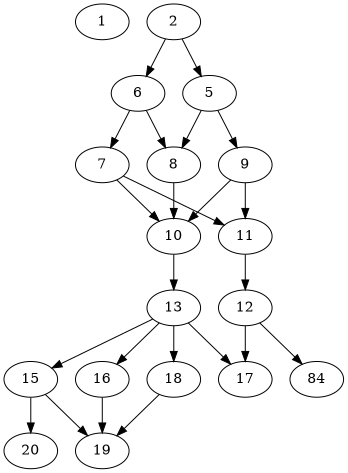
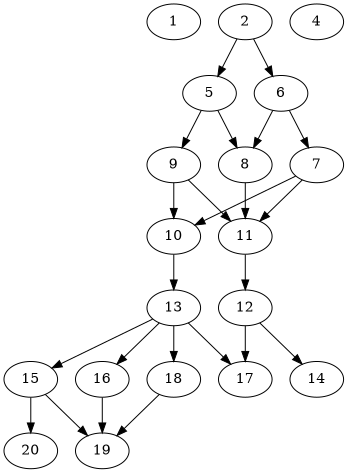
none -> (317, 22)
(174, 194) -> (245, 194)
(317, 379) -> (317, 379)
